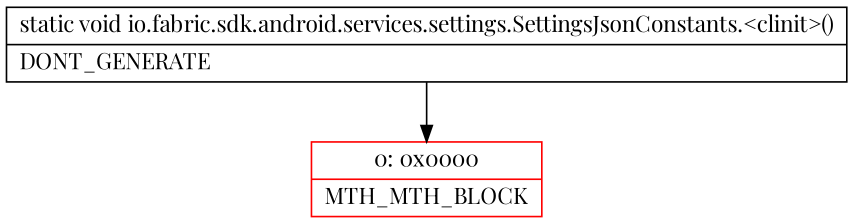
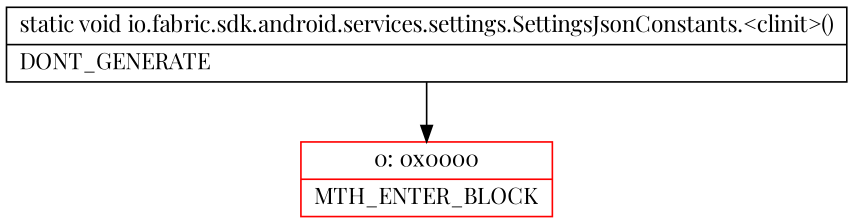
(427, 197) -> (427, 197)
